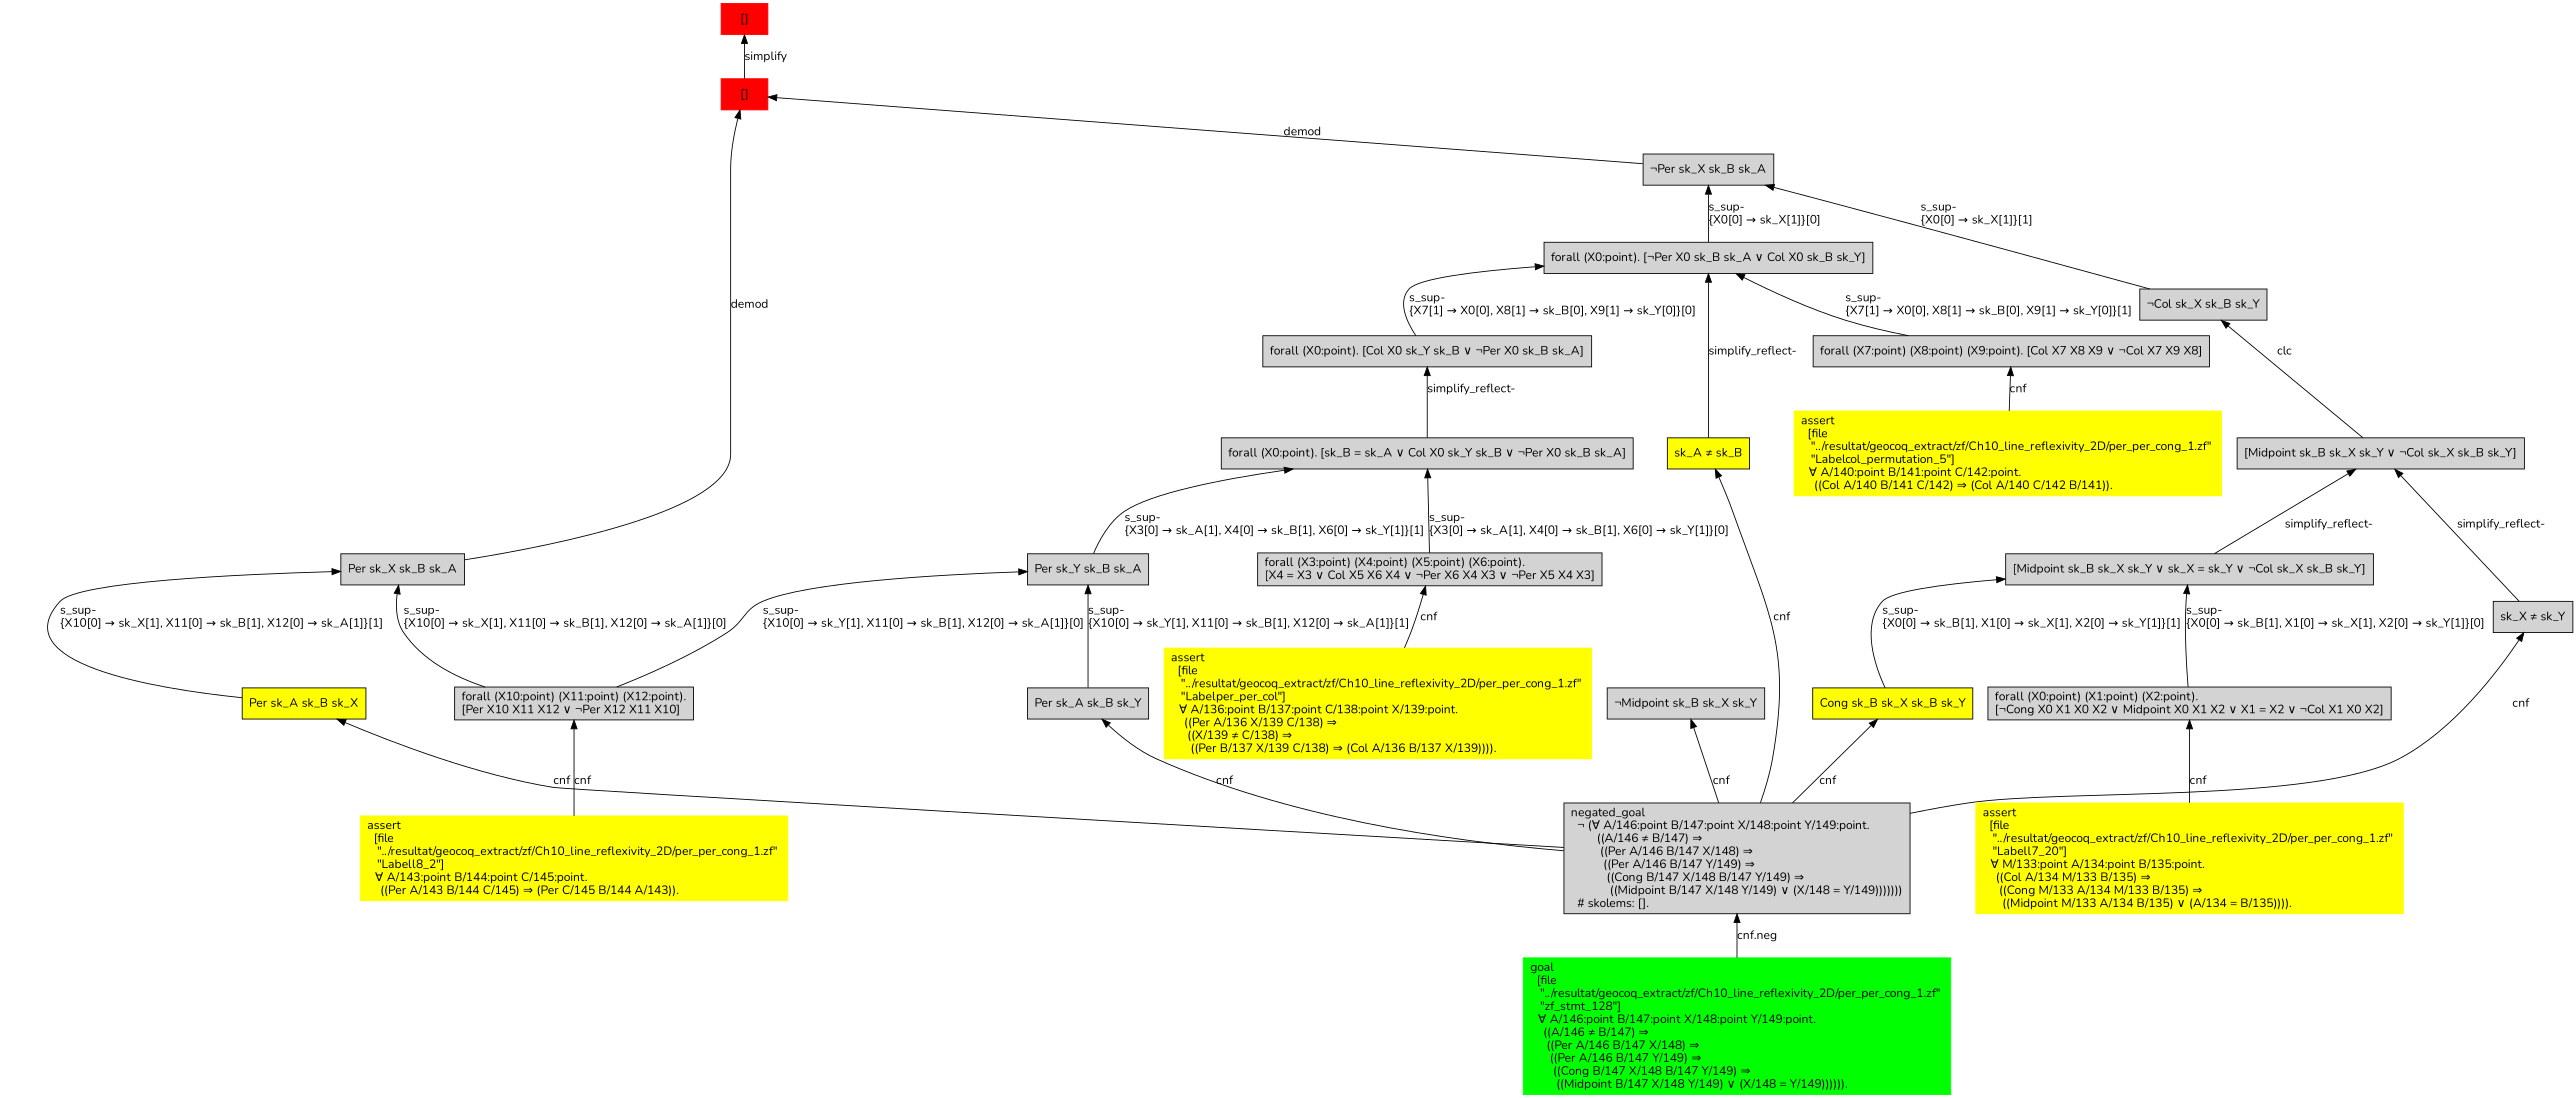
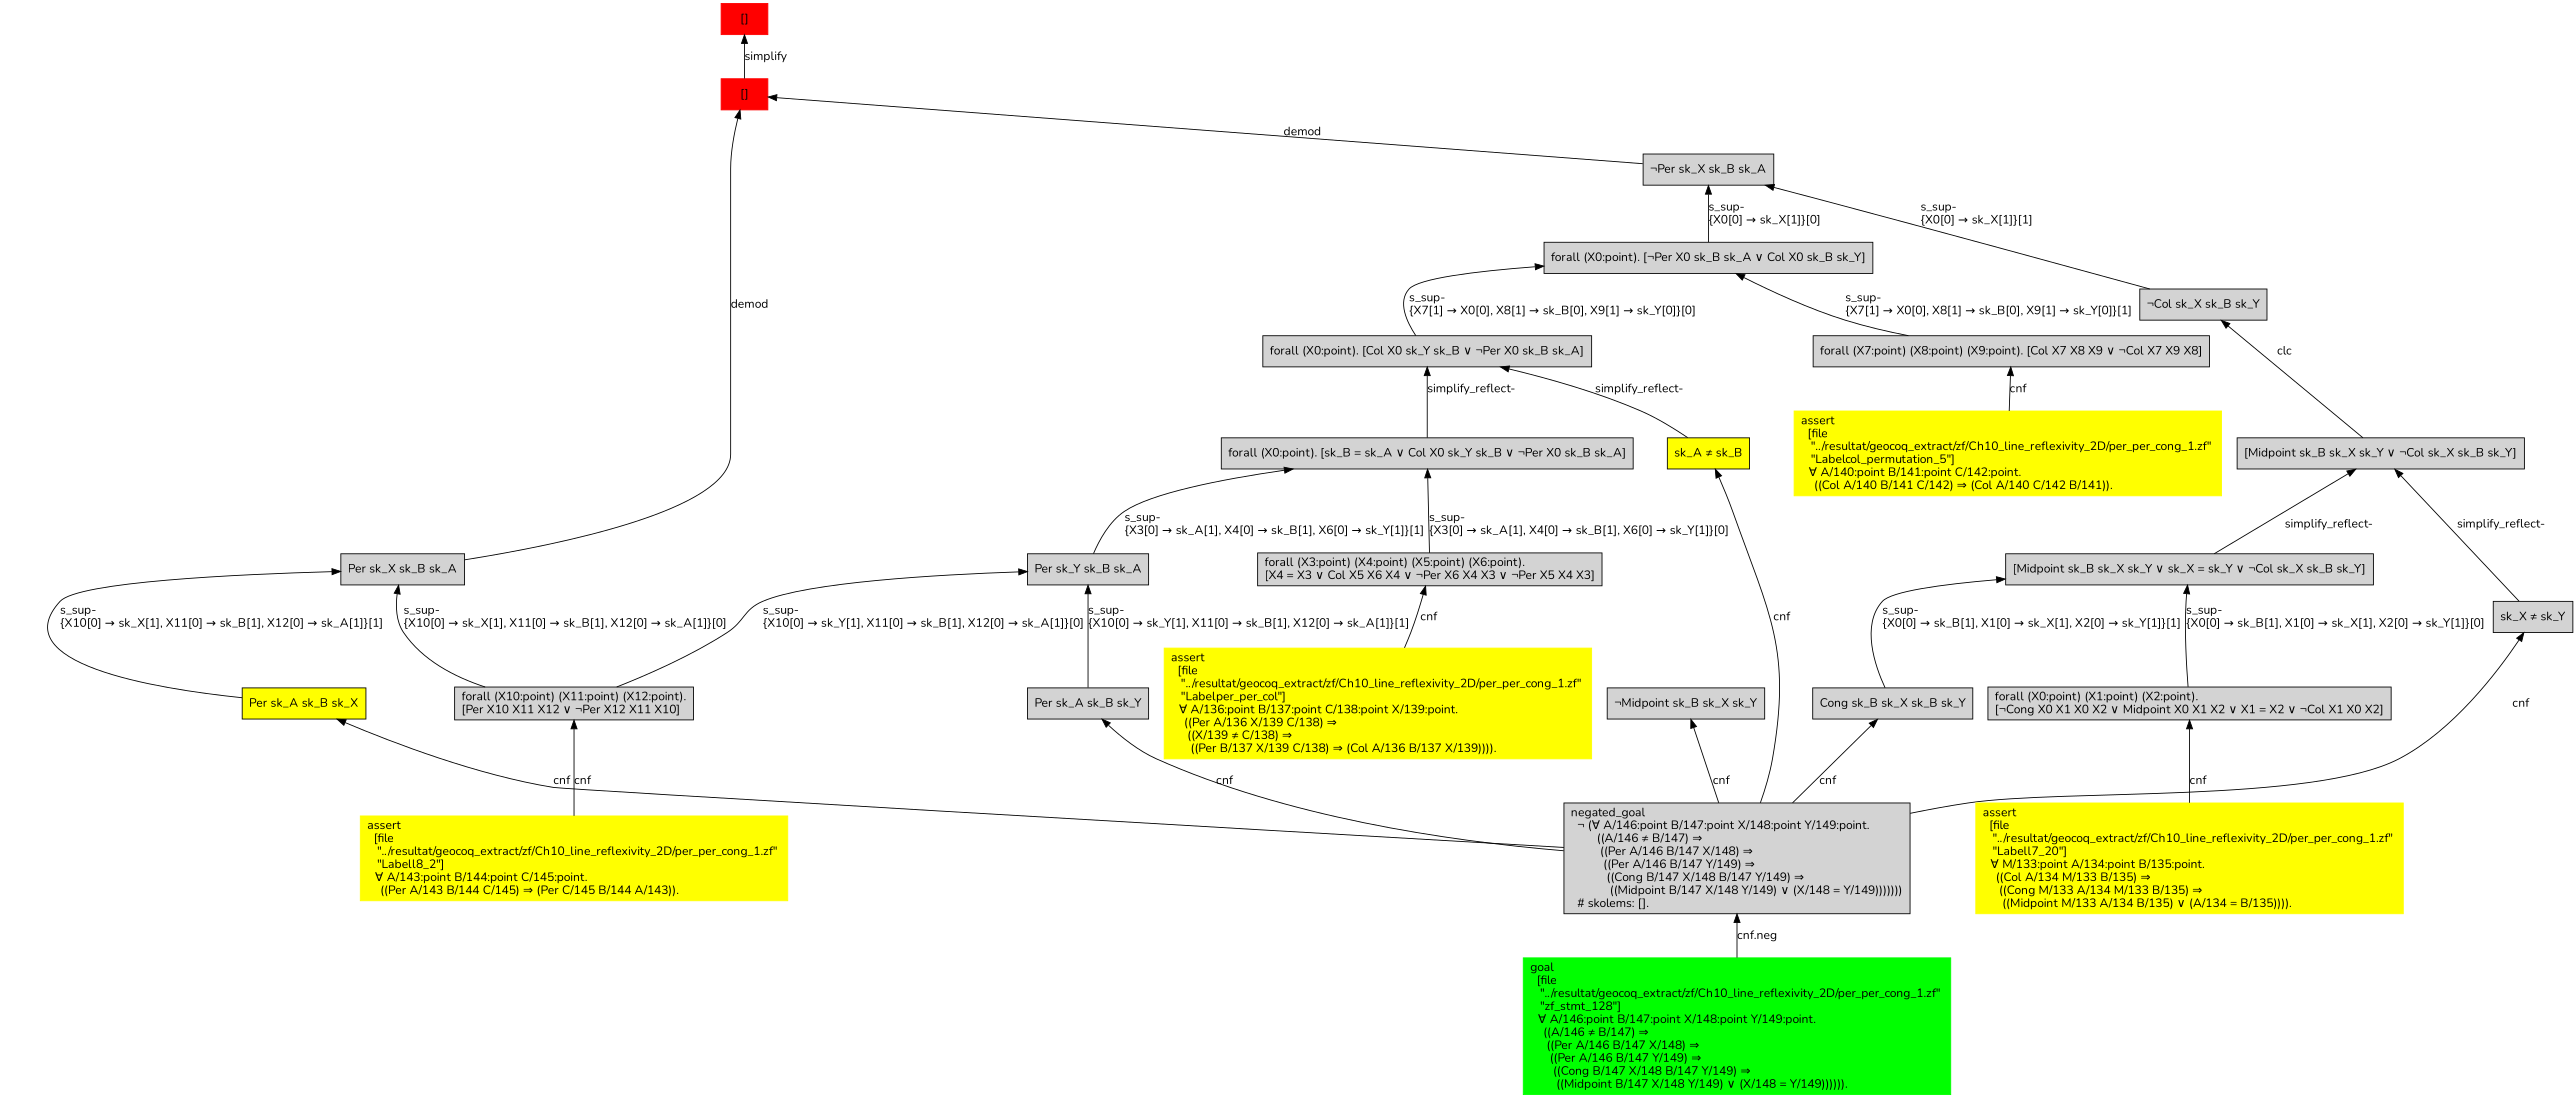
(1708, 360) -> (1601, 396)
(1893, 703) -> (1893, 703)
